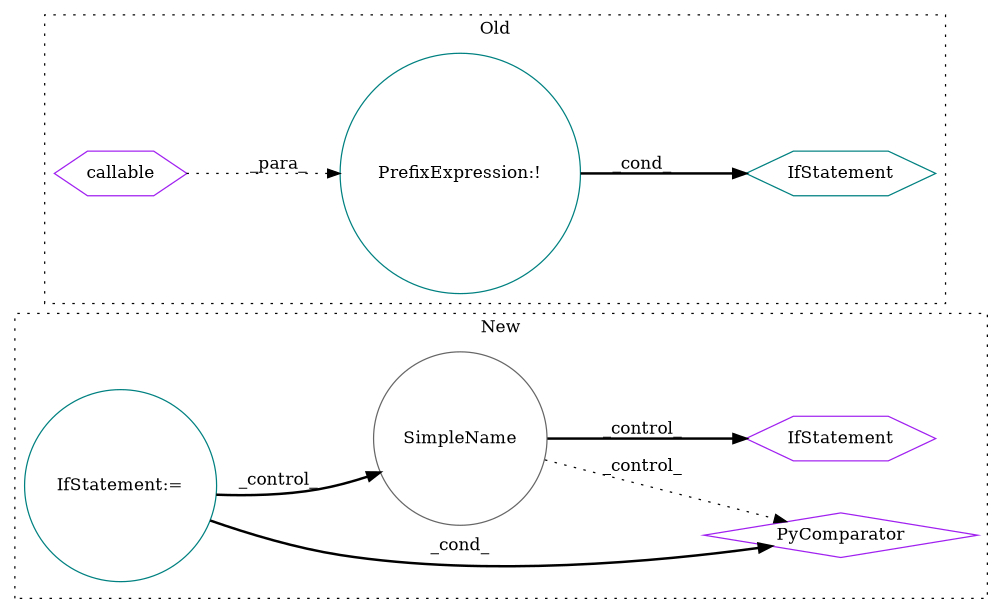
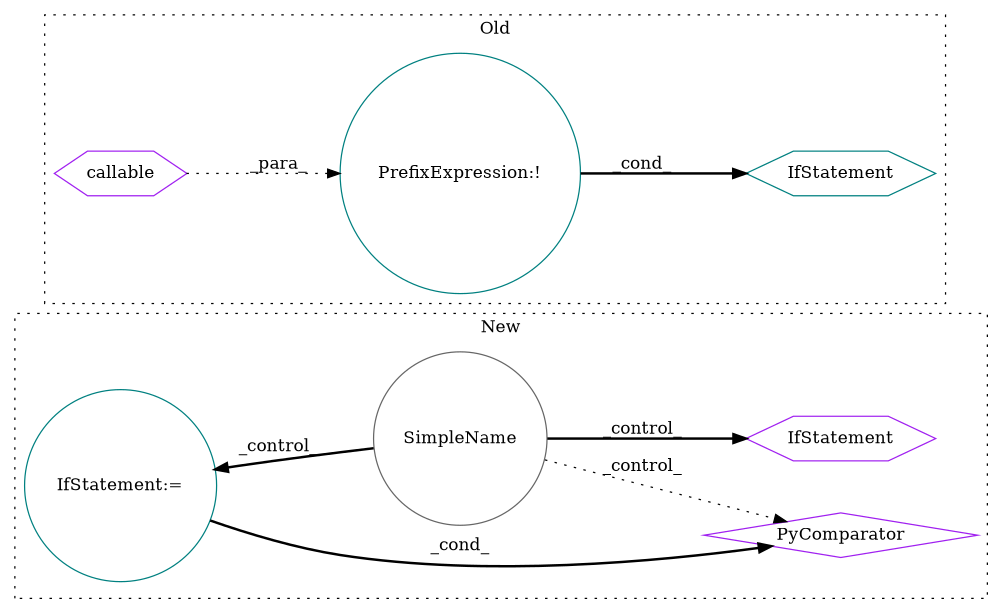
(293, 493) -> (301, 457)
